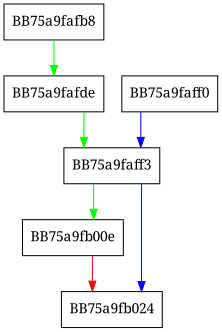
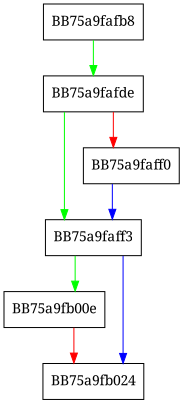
none -> (113, 125)
